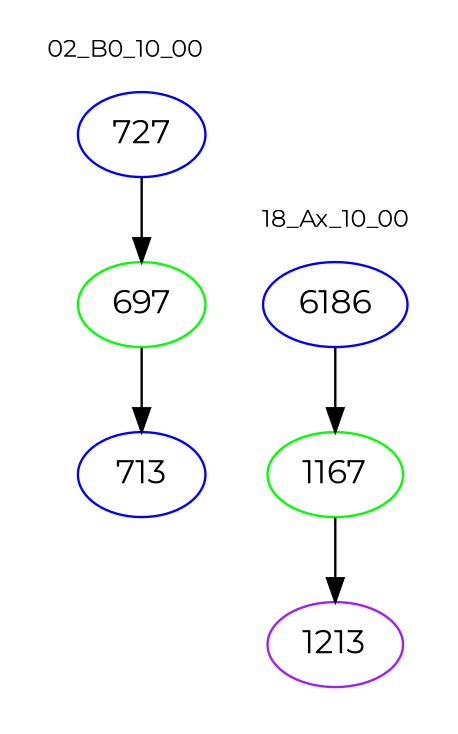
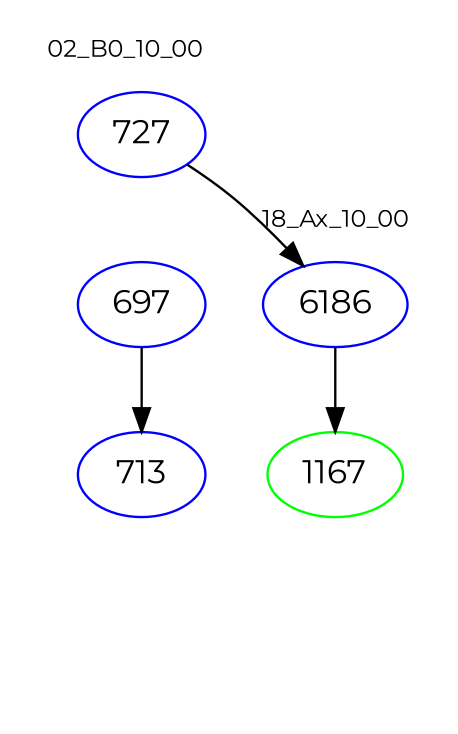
(142, 208) -> (259, 221)
(142, 305) -> (142, 305)
(335, 645) -> none
